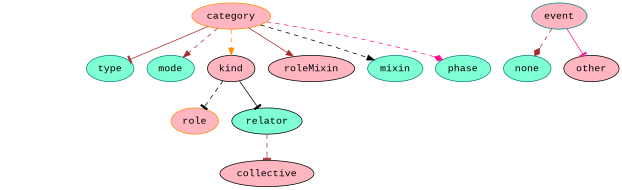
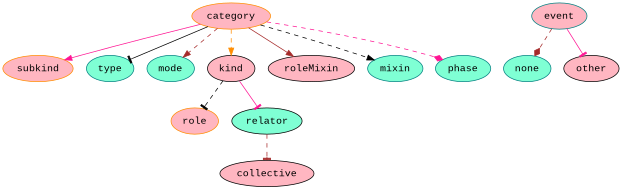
(170, 43) -> (170, 43)
none -> (38, 69)
(248, 93) -> (248, 93)
